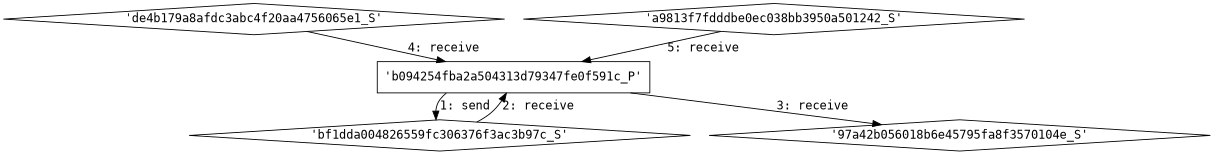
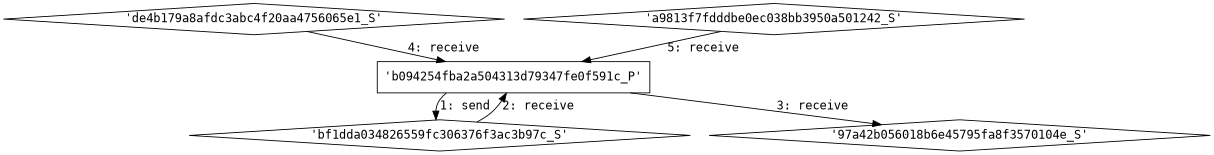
(440, 135) -> (440, 135)
